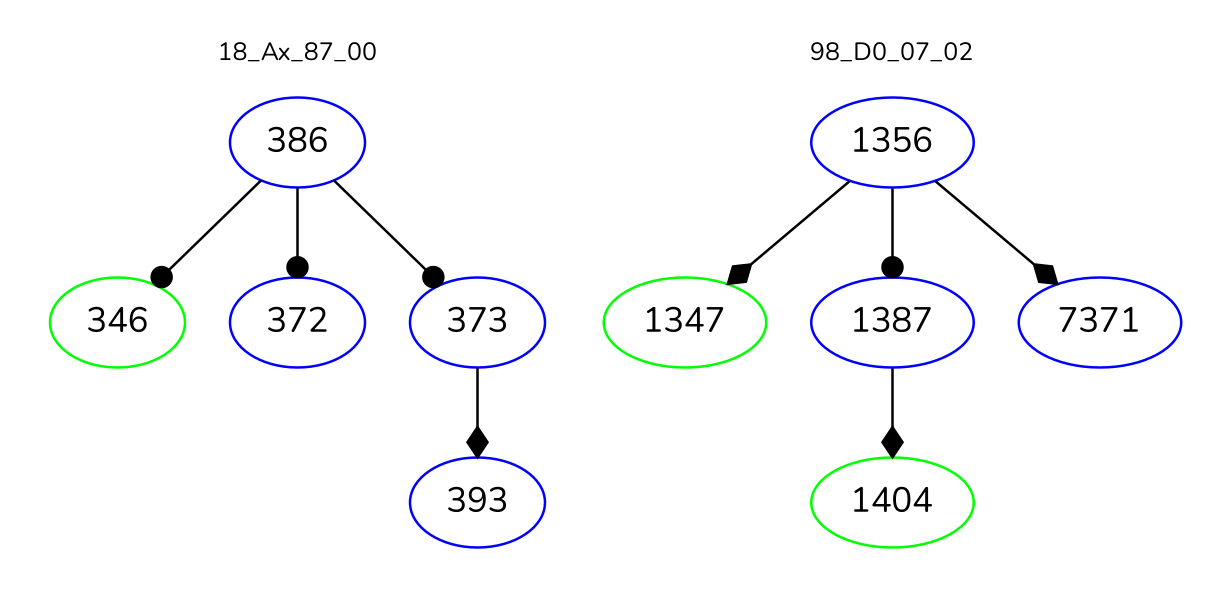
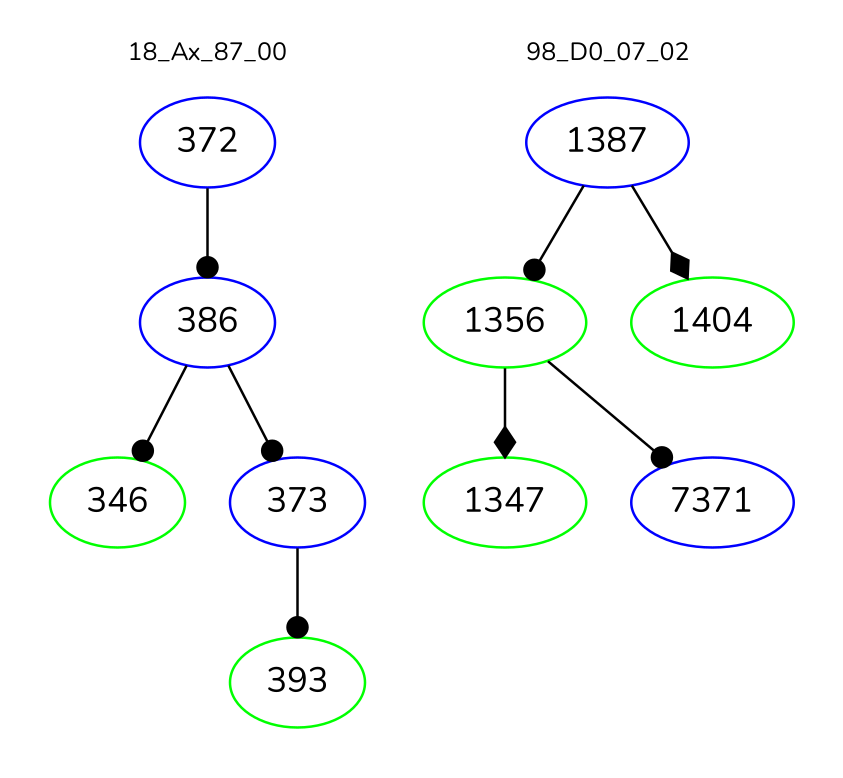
(892, 142) -> (505, 322)
(298, 223) -> (208, 223)
(892, 223) -> (562, 223)
(985, 223) -> (601, 406)
(478, 398) -> (298, 583)
(478, 502) -> (298, 682)
